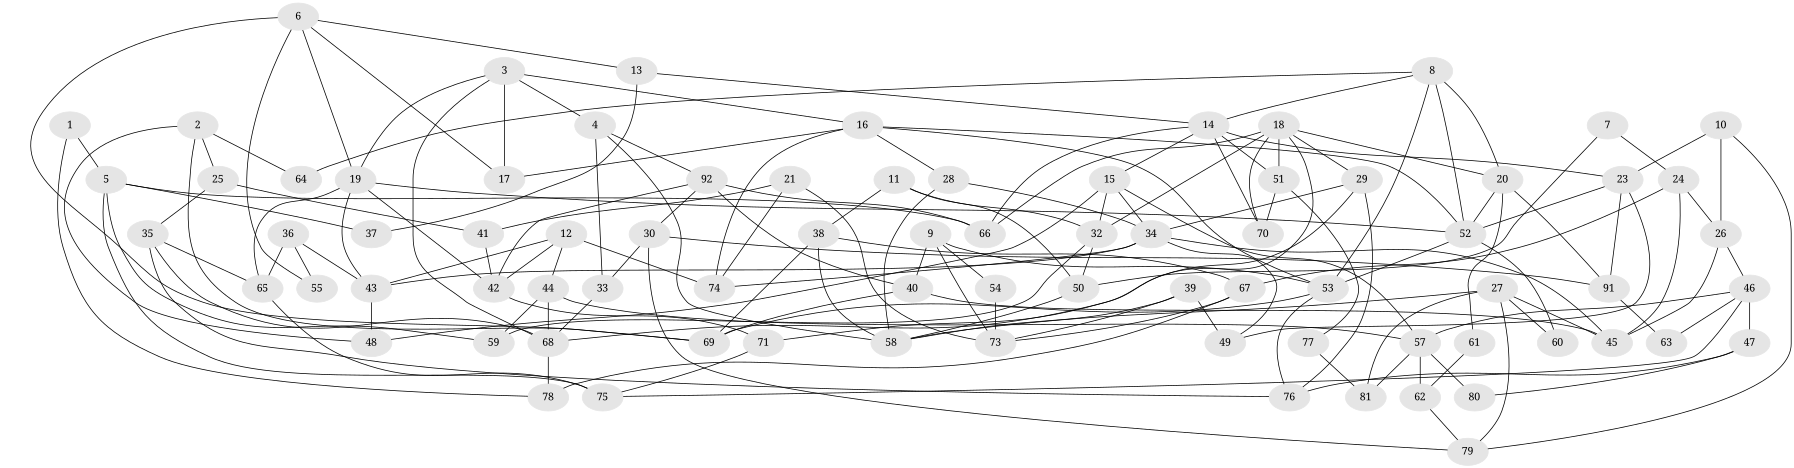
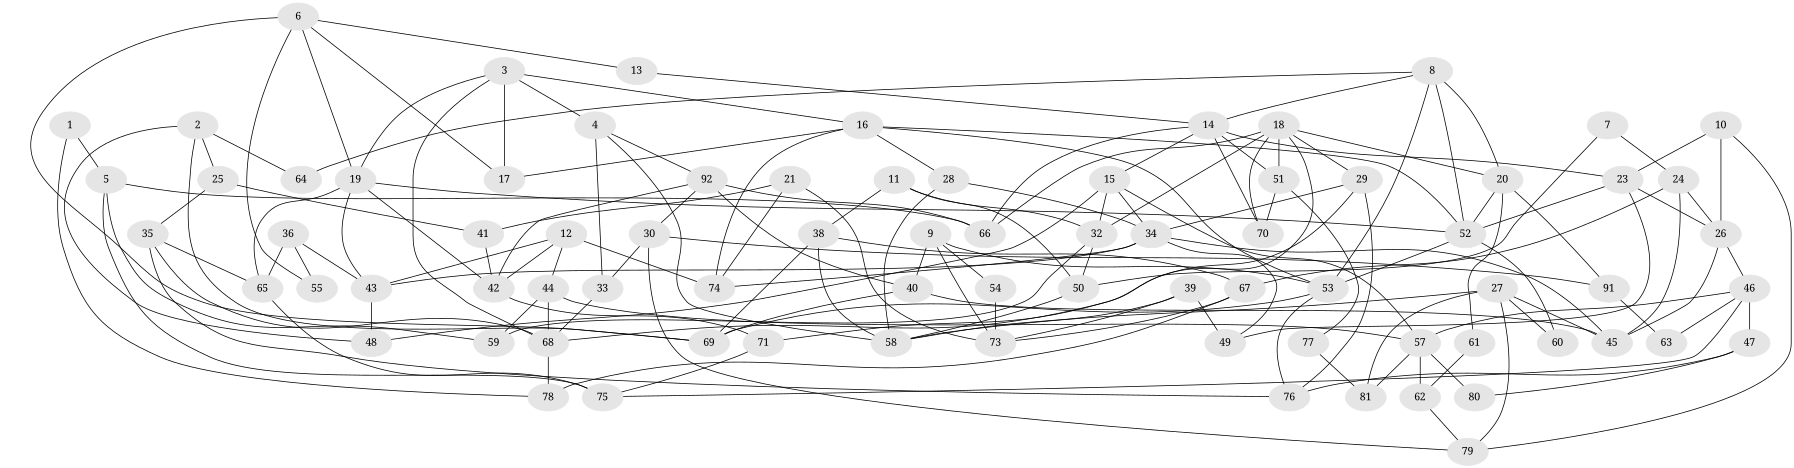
(371, 234) -> none
(1616, 234) -> (1672, 207)
